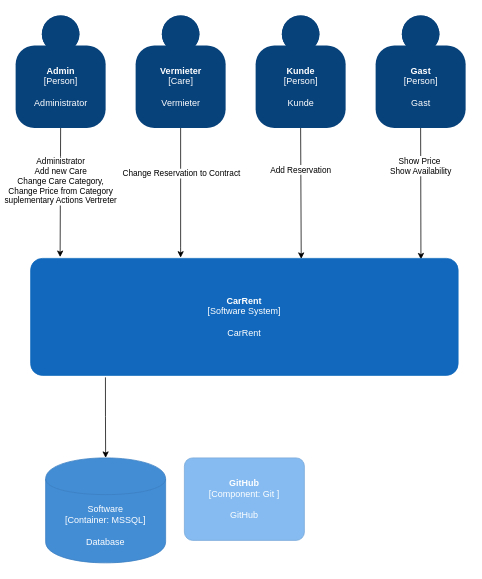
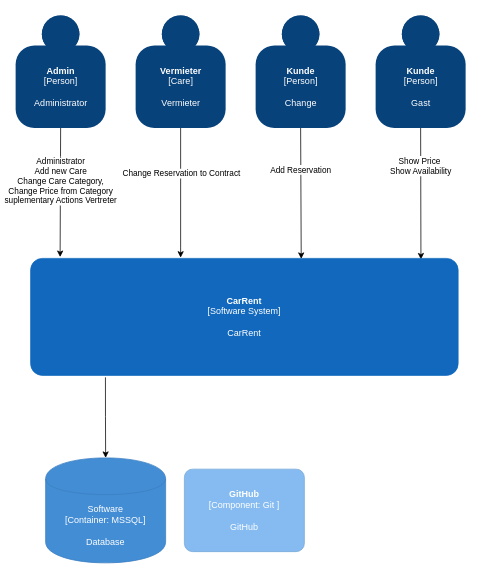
(301, 87) -> (301, 87)
(421, 87) -> (421, 87)
(244, 499) -> (244, 510)
